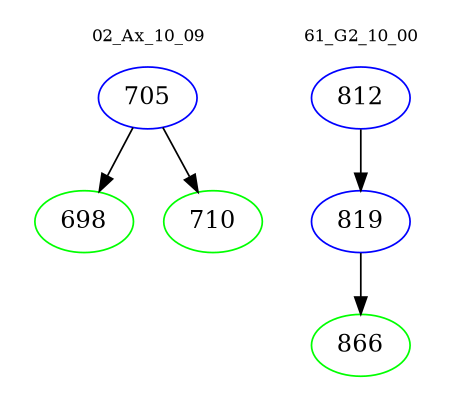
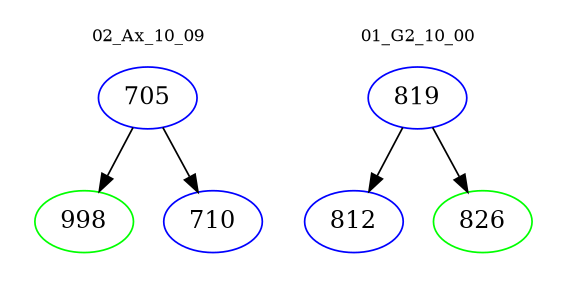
(362, 37) -> (418, 37)
(361, 151) -> (390, 152)
(84, 222) -> (84, 222)
(213, 222) -> (213, 222)
(361, 345) -> (483, 222)
